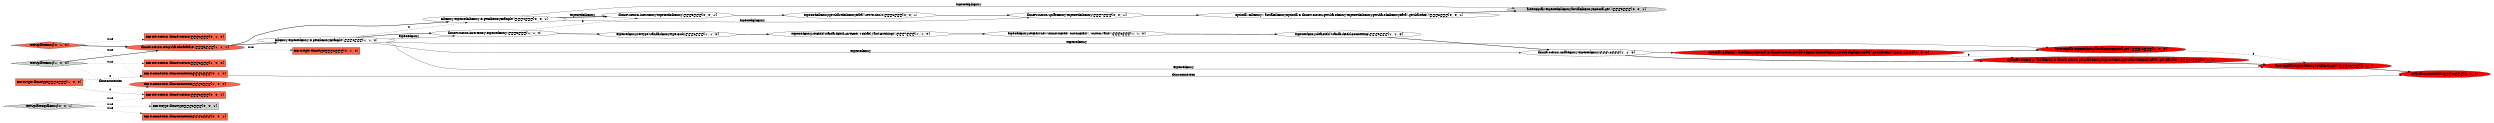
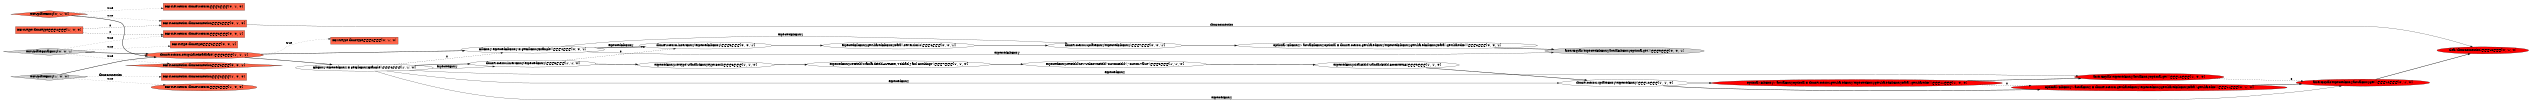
none -> (116, 53)
(185, 63) -> (204, 87)
(185, 84) -> (204, 77)
(185, 106) -> (204, 45)
(185, 117) -> (204, 66)
